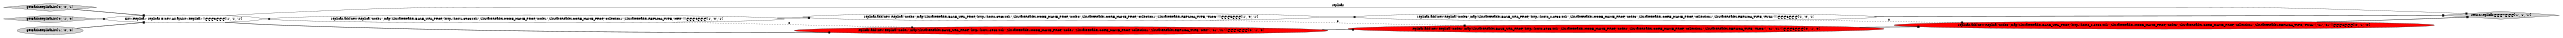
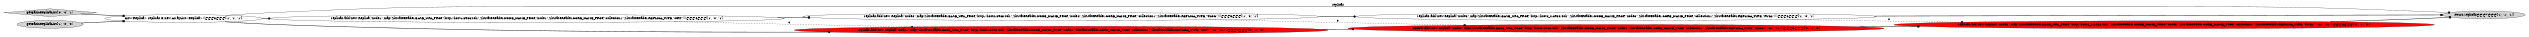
(2501, 15) -> (2484, 15)
(50, 19) -> none
